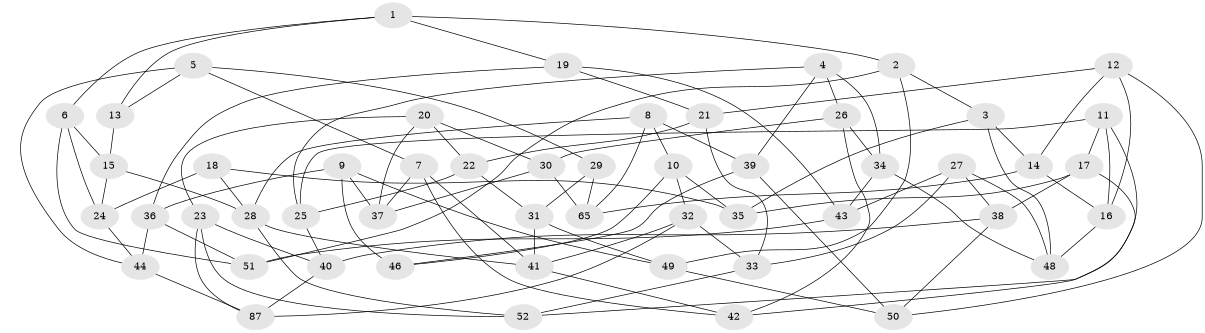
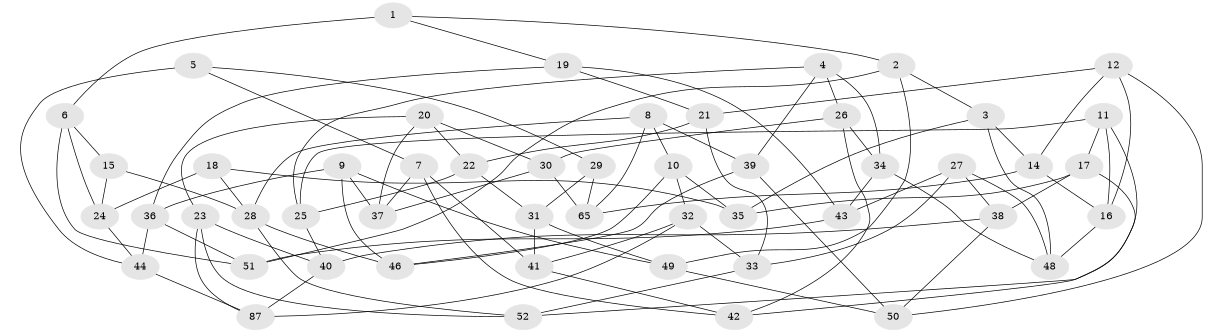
(115, 116) -> none
(415, 252) -> (321, 245)
